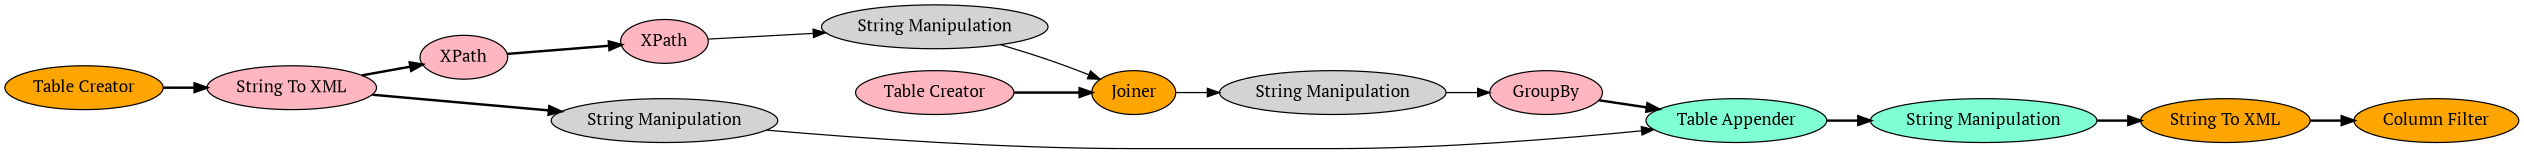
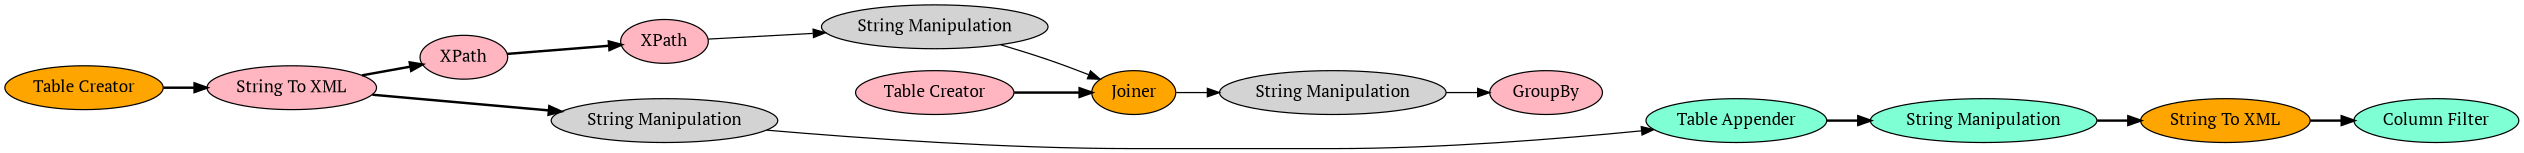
(1623, 104) -> none
(2436, 121) -> (2436, 121)
